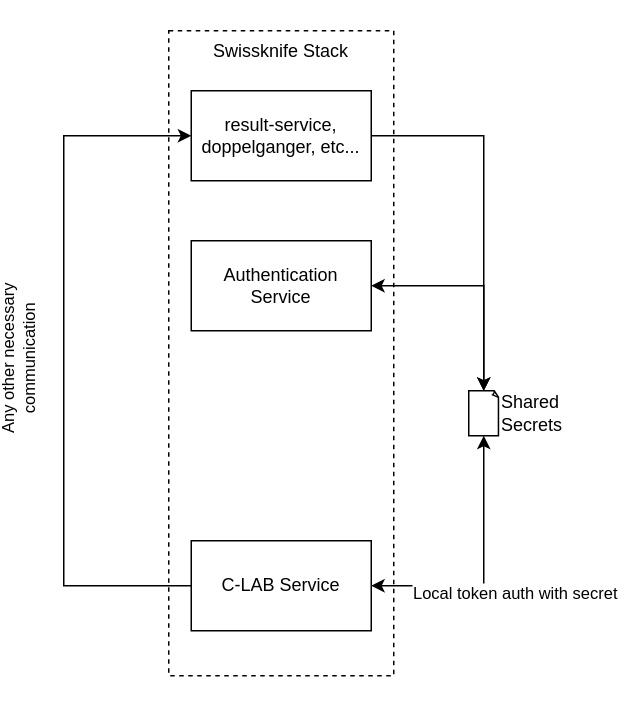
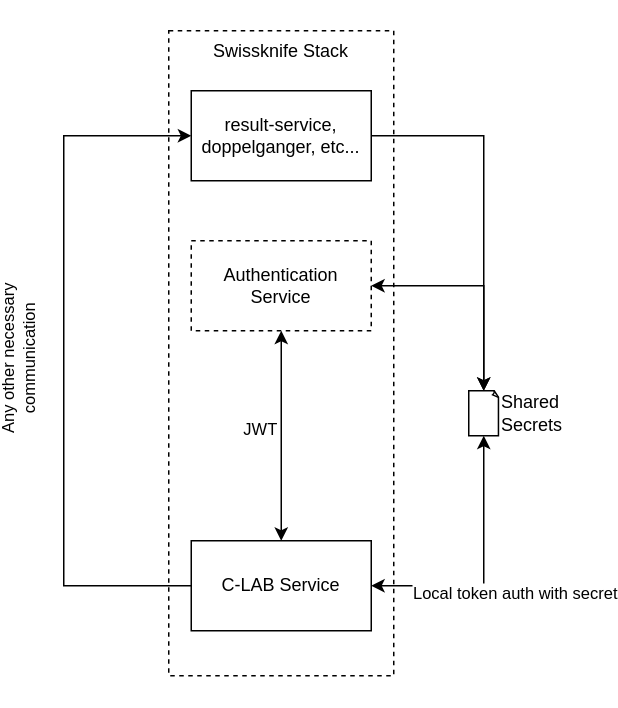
(281, 286) -> (281, 286)
none -> (281, 436)
